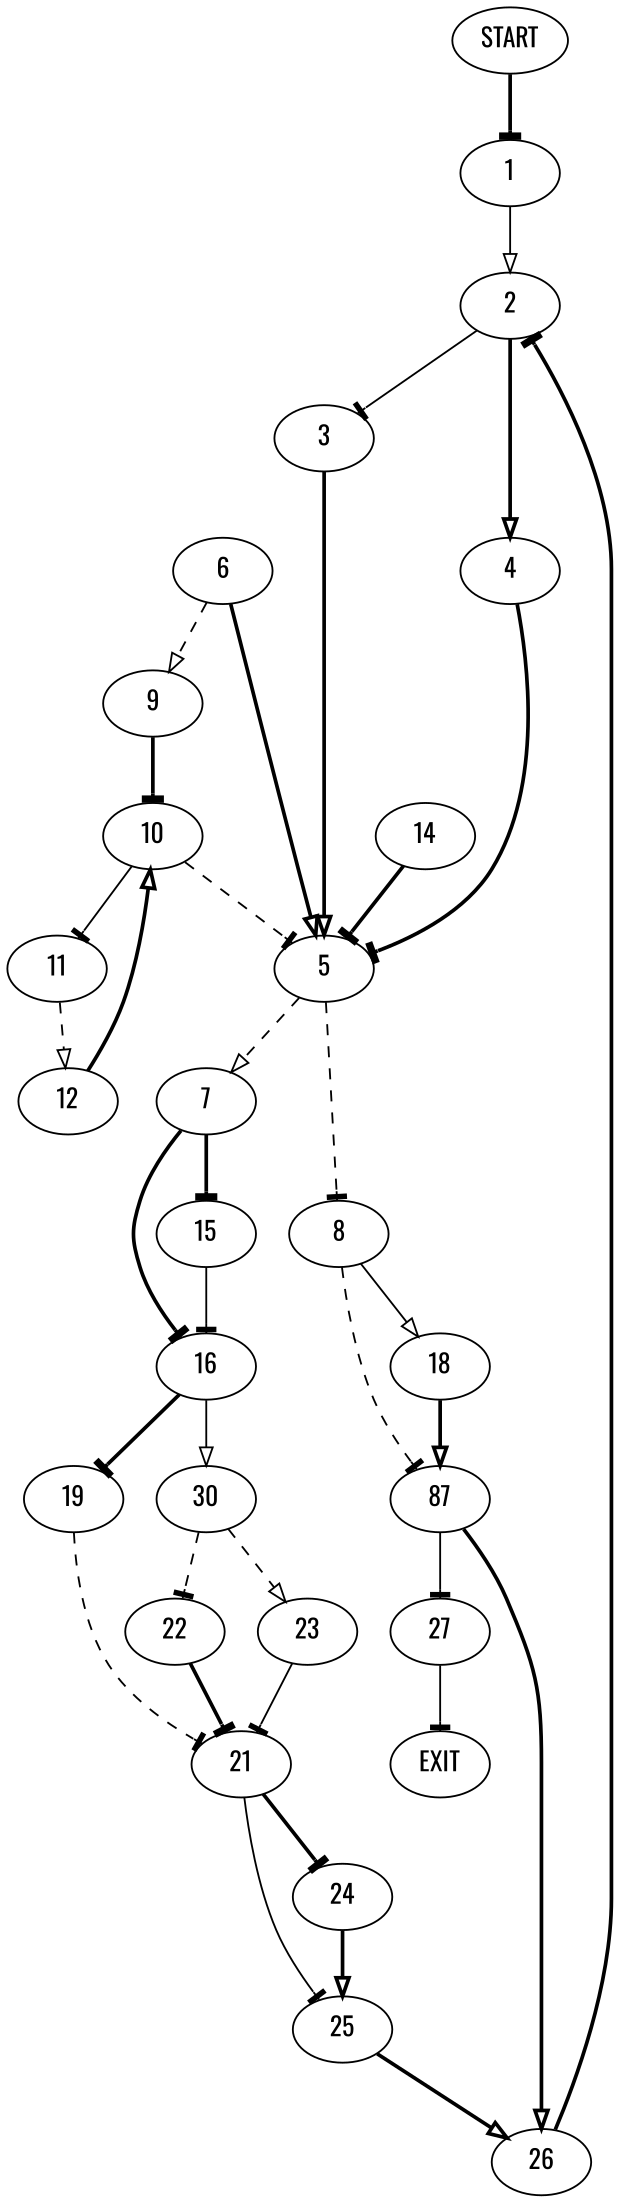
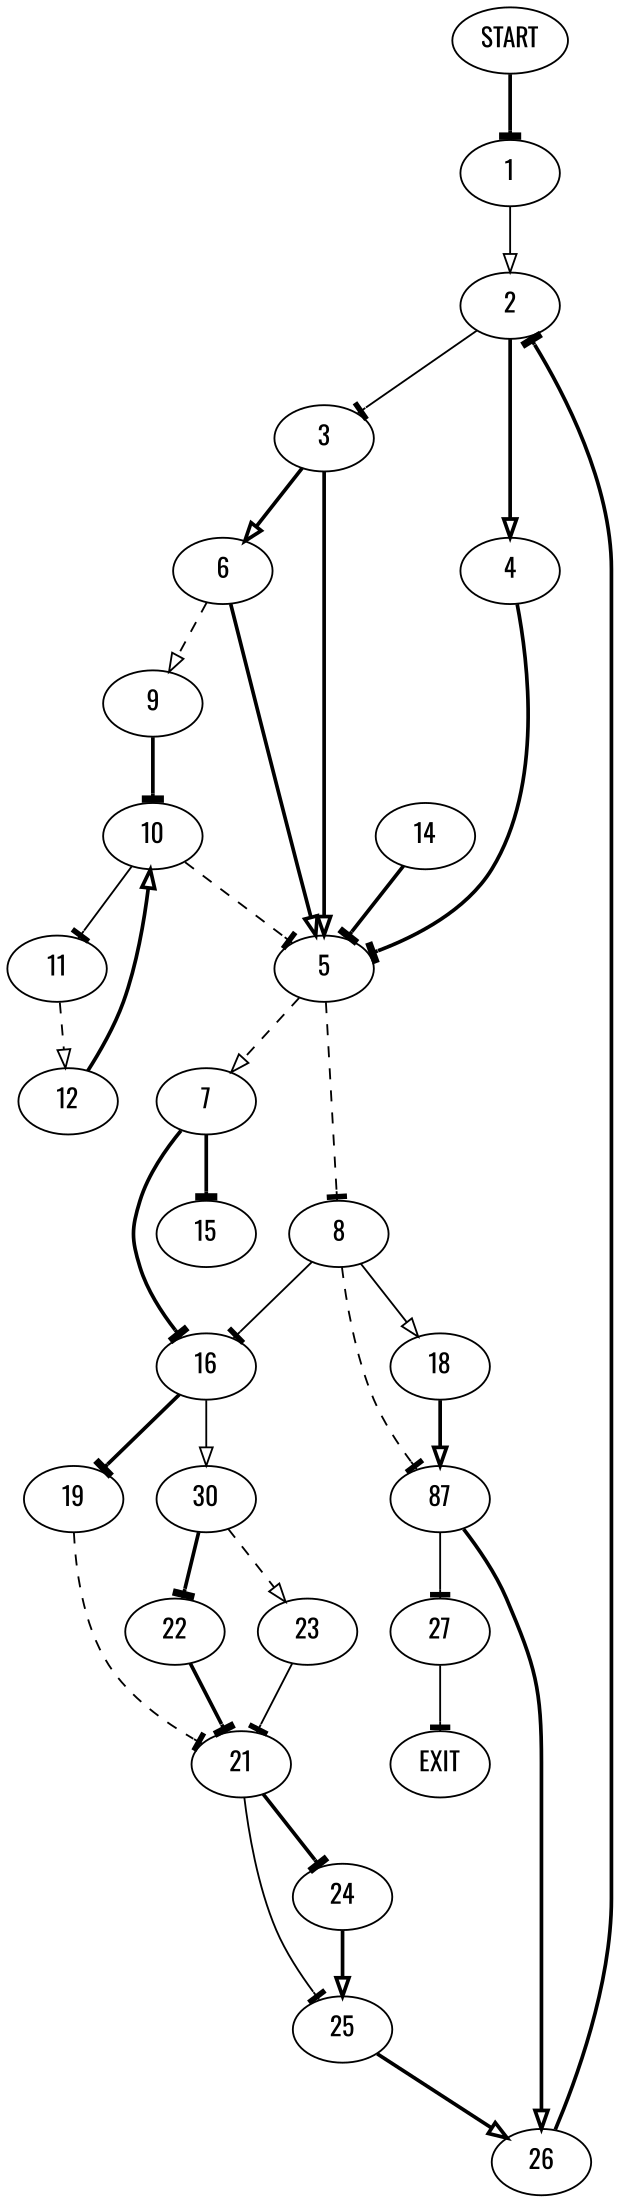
none -> (279, 497)
(206, 1296) -> (276, 1297)
(192, 1560) -> (192, 1560)
